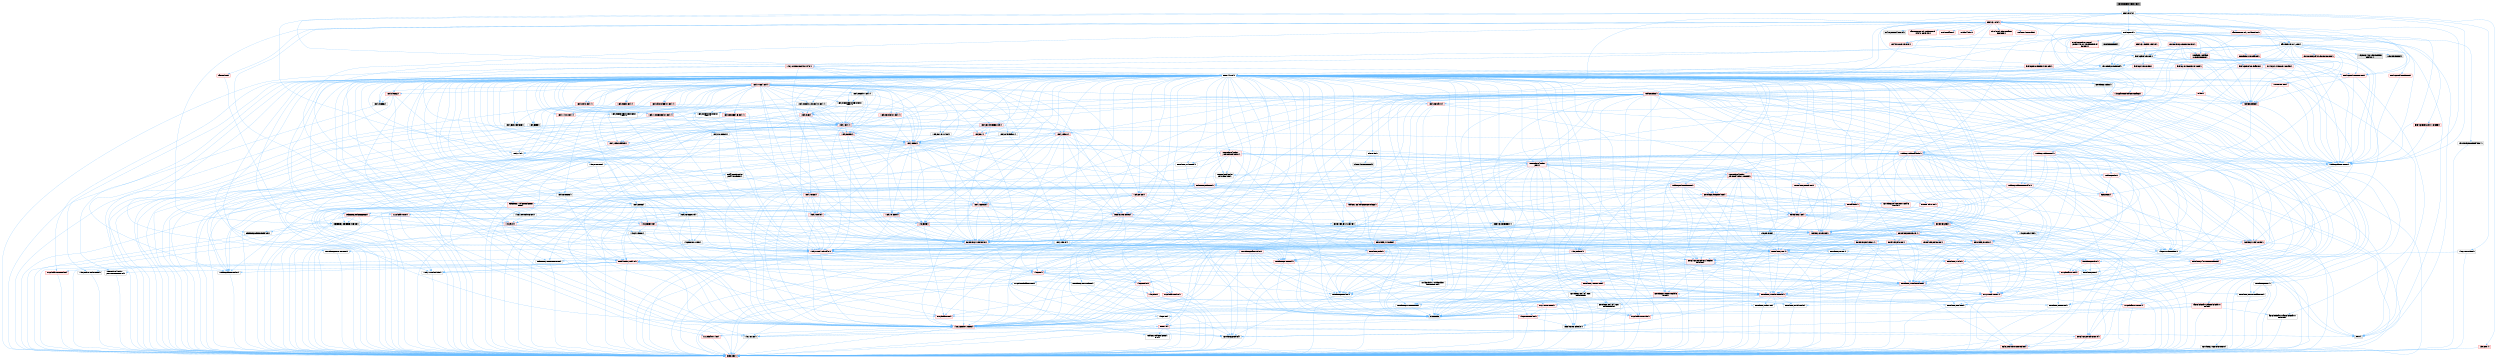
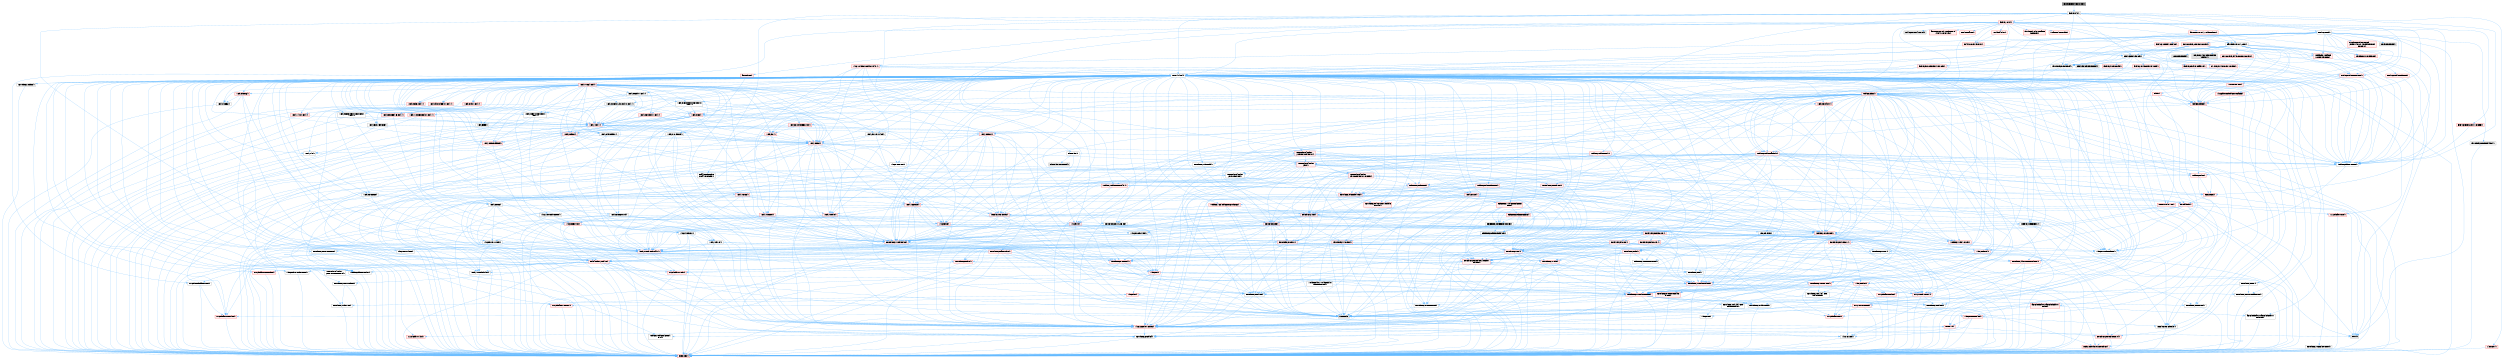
none -> (2088, 66)
